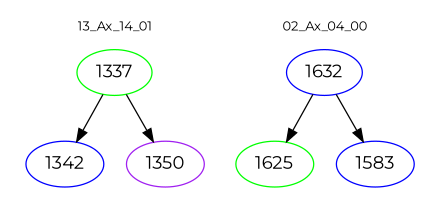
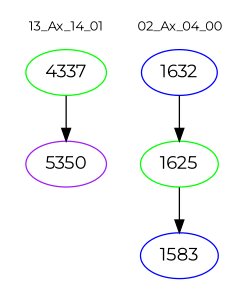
(114, 73) -> (66, 73)
(346, 112) -> (179, 204)
(65, 164) -> none
(165, 164) -> (66, 164)
